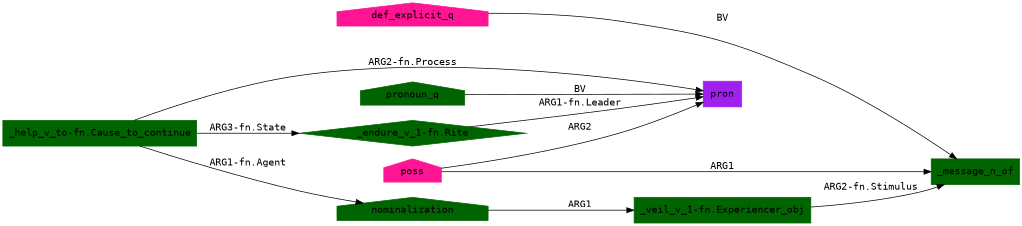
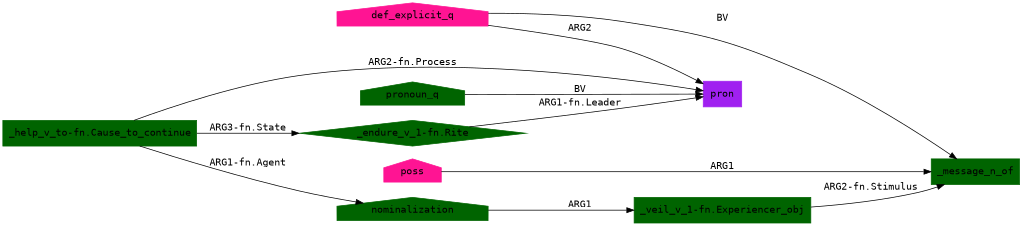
(571, 145) -> (595, 42)
